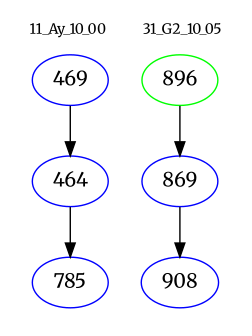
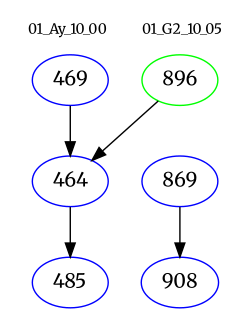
(68, 30) -> (68, 30)
(183, 30) -> (183, 30)
(180, 124) -> (140, 117)
(70, 283) -> (70, 283)
